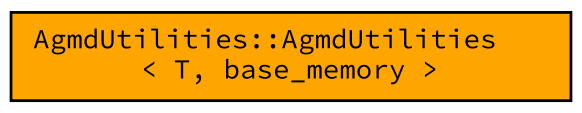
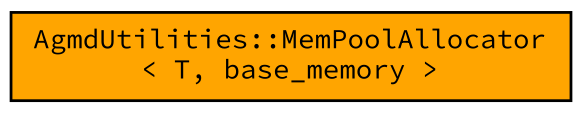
(291, 57) -> (291, 57)
